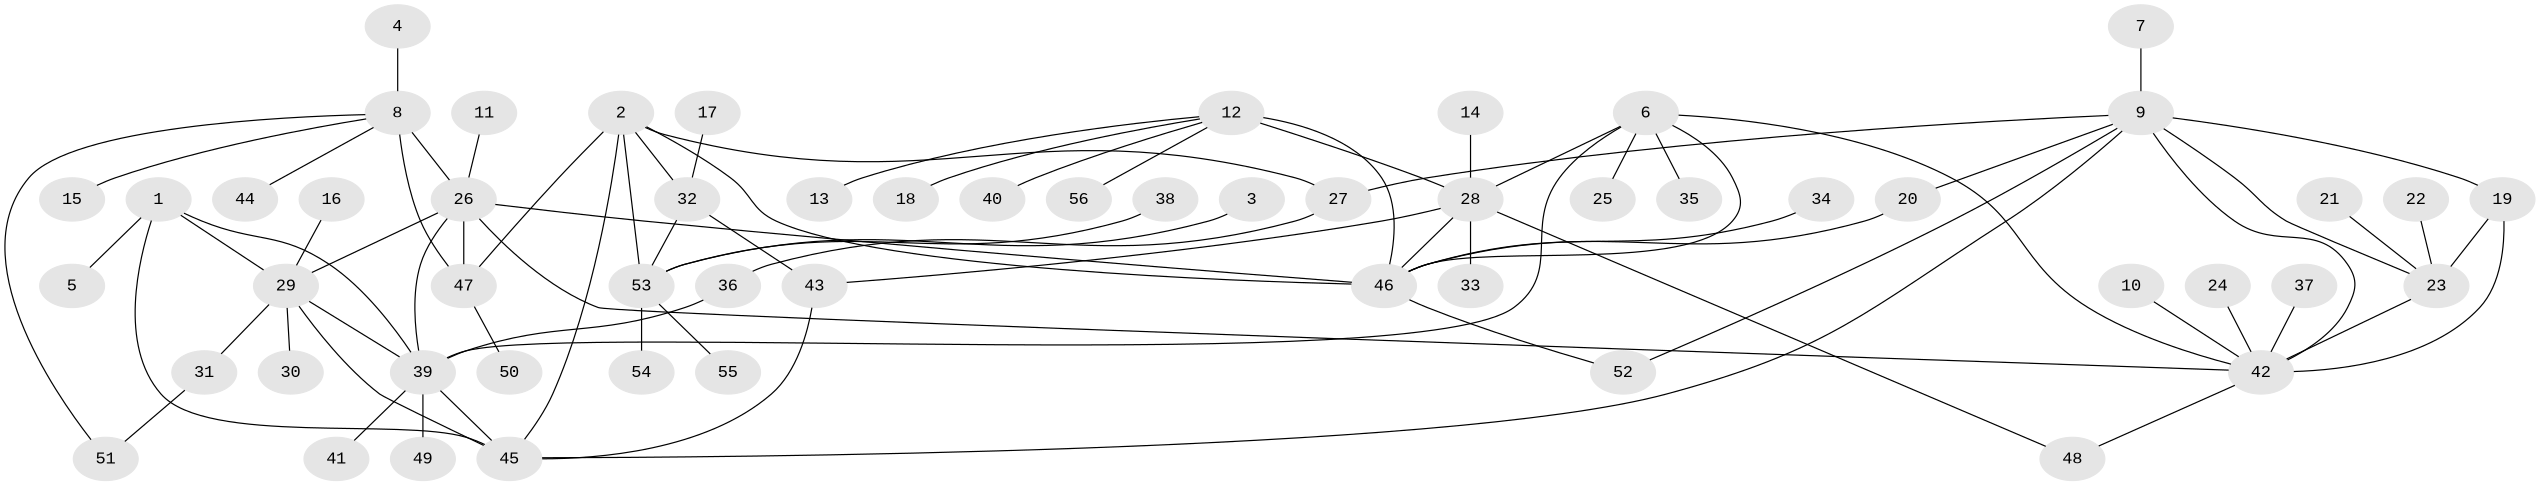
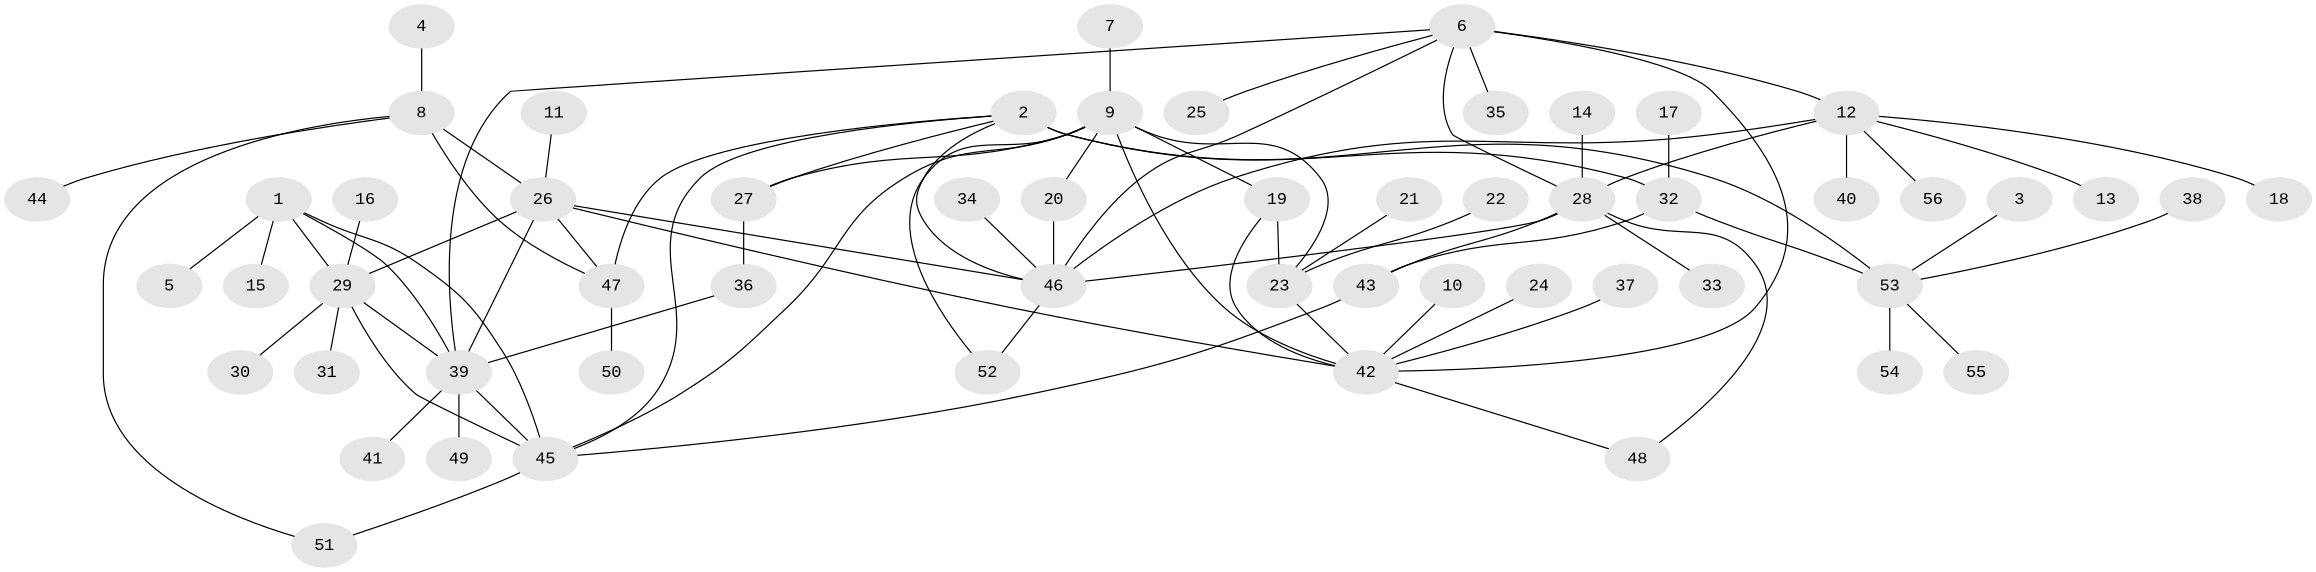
none -> (1667, 60)
(230, 146) -> (267, 243)
(155, 416) -> (437, 506)
